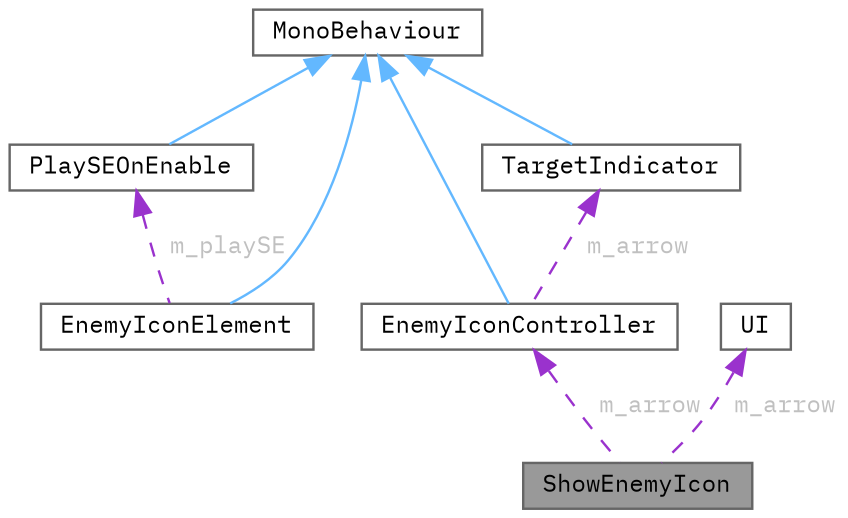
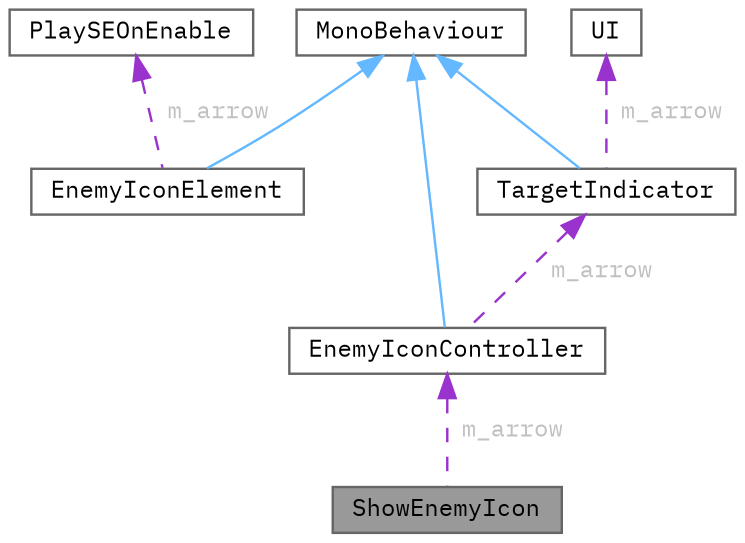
(239, 106) -> none
(222, 247) -> (212, 112)
(702, 421) -> (606, 124)
